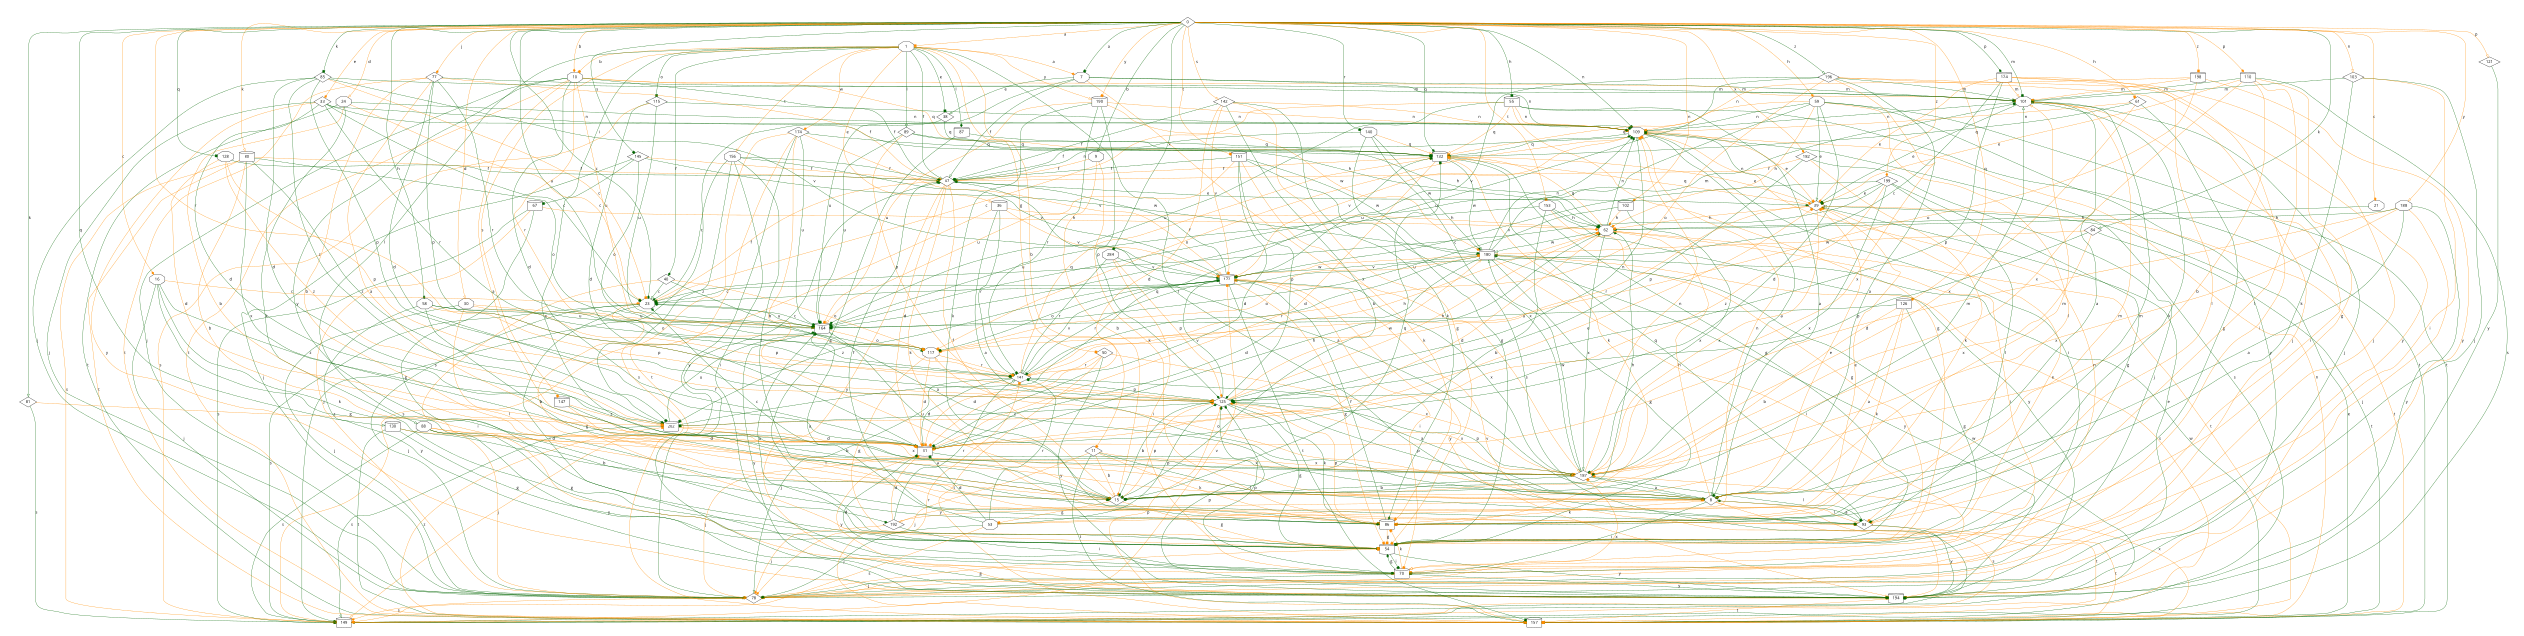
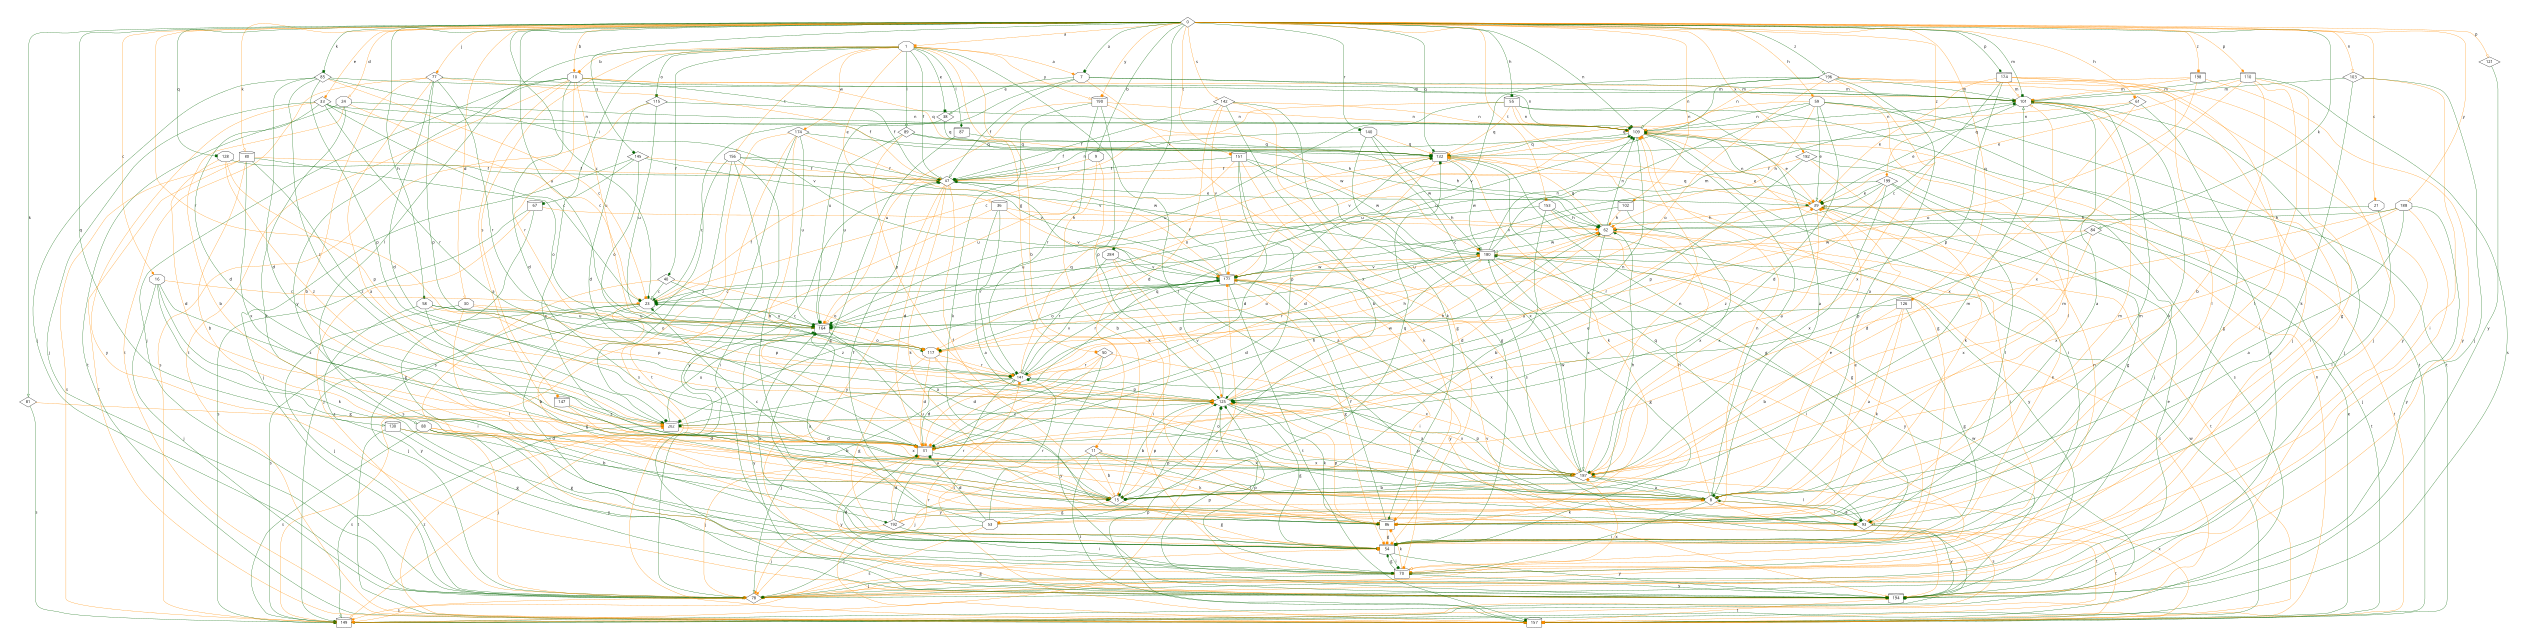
none -> (1707, 88)
none -> (2228, 428)
(1278, 604) -> (1278, 604)
